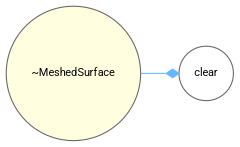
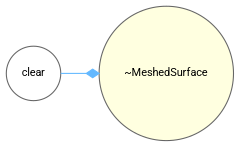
(153, 73) -> (73, 73)
